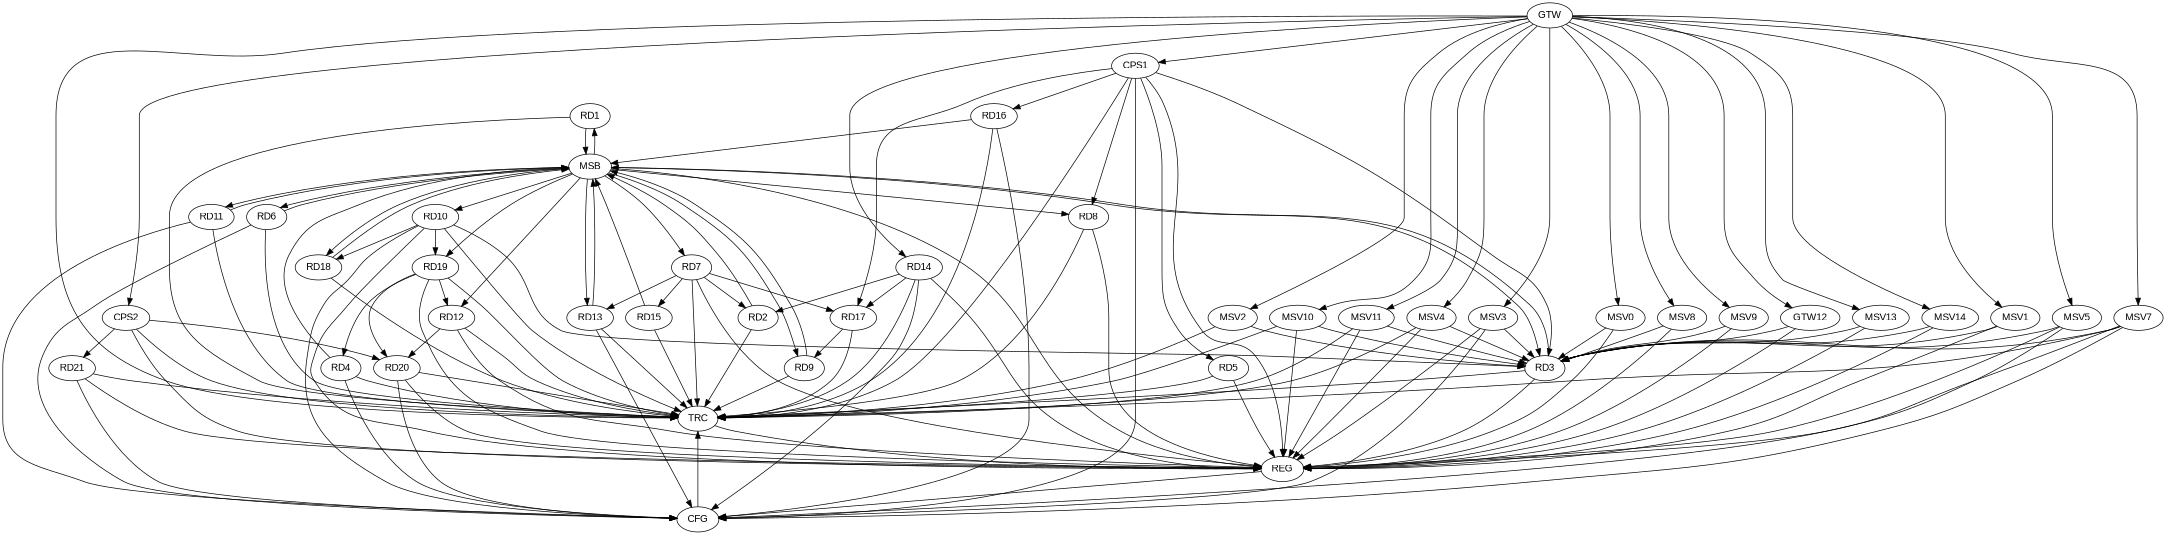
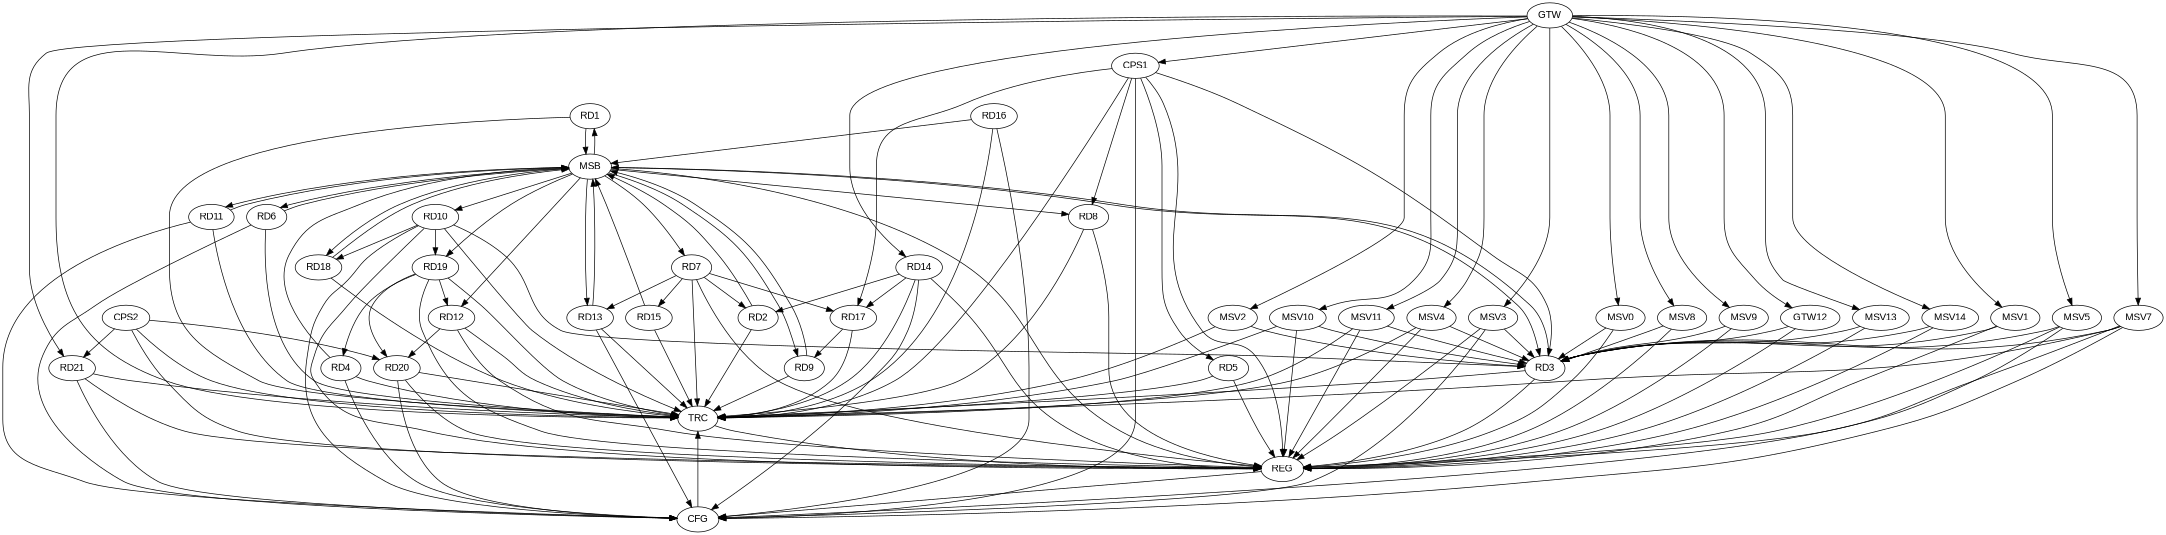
(738, 41) -> (452, 32)
(1068, 90) -> none
